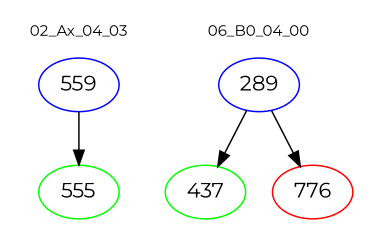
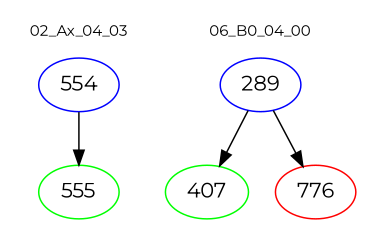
(79, 85) -> (79, 85)
(205, 192) -> (207, 192)
